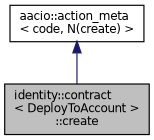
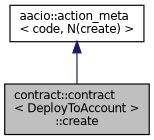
(77, 109) -> (77, 109)
